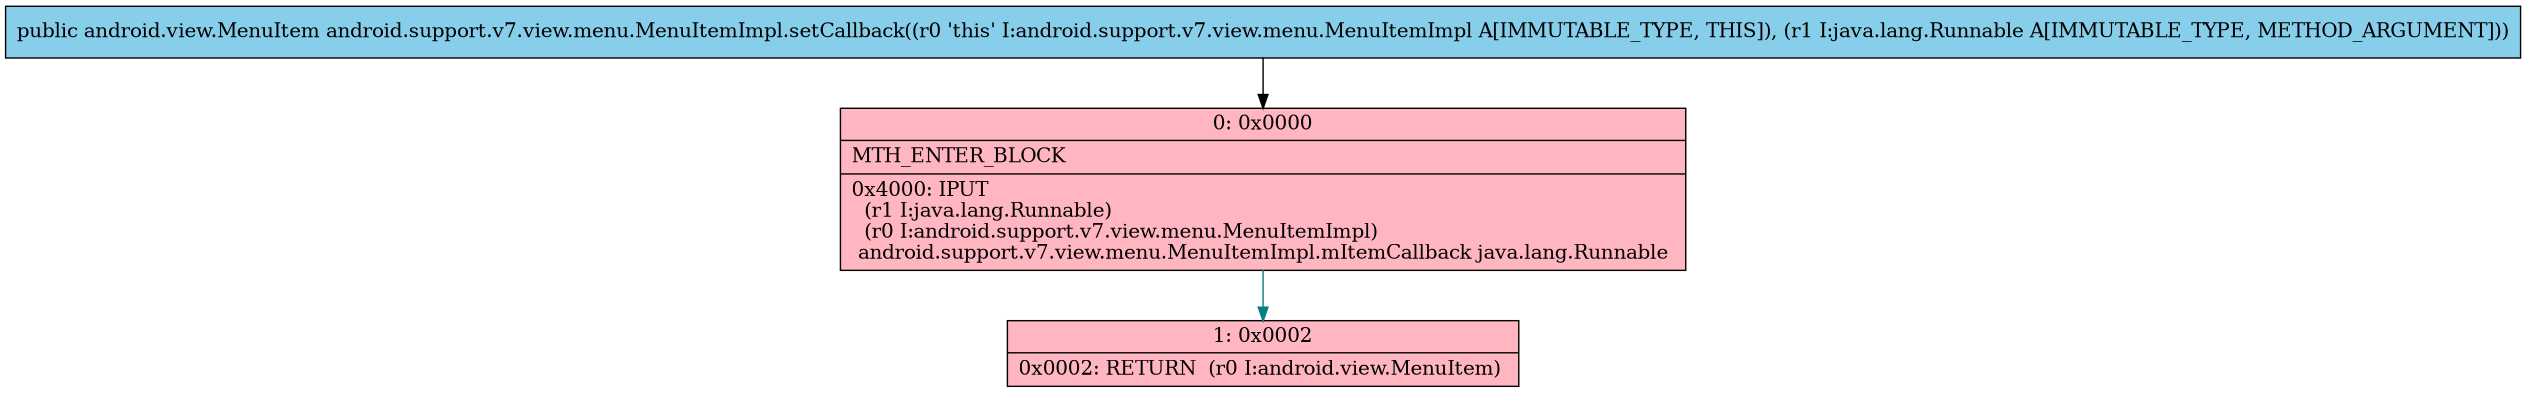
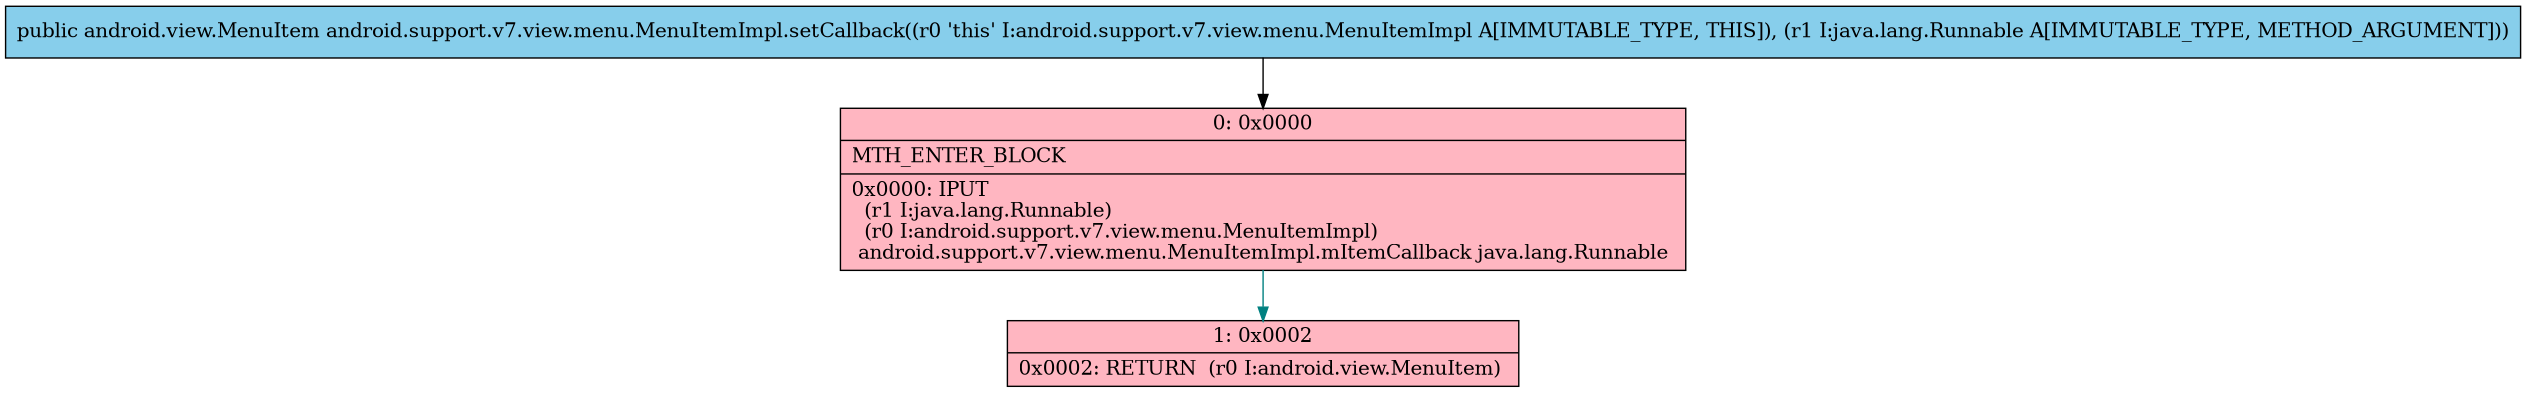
(926, 190) -> (926, 190)
